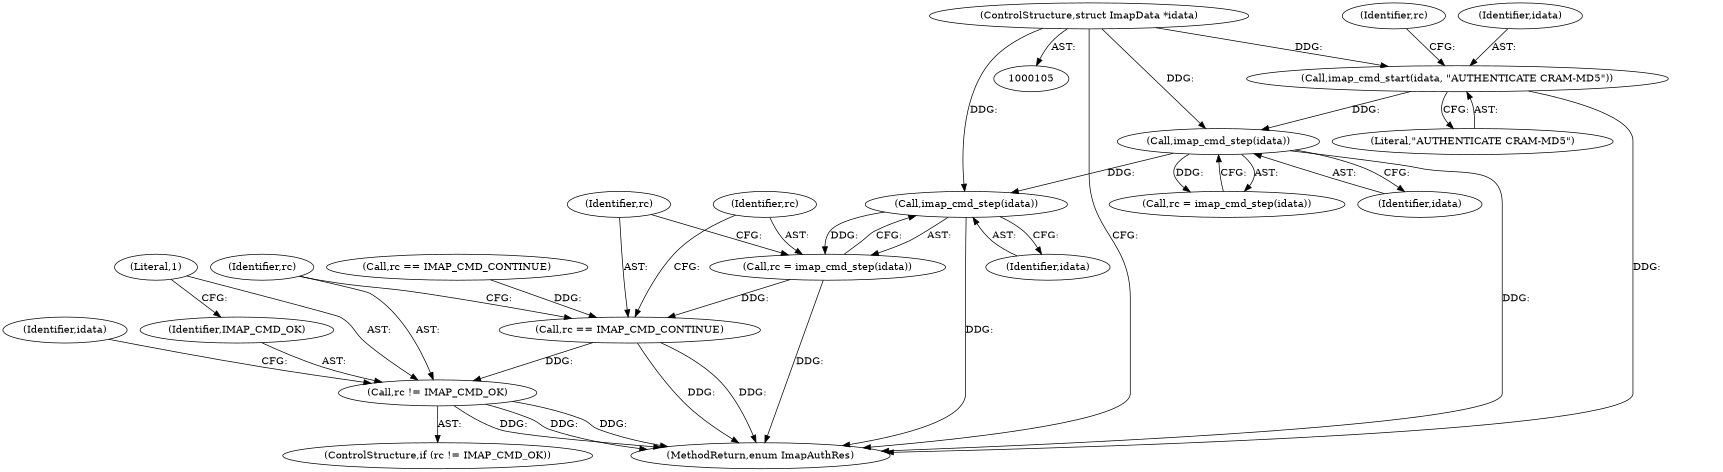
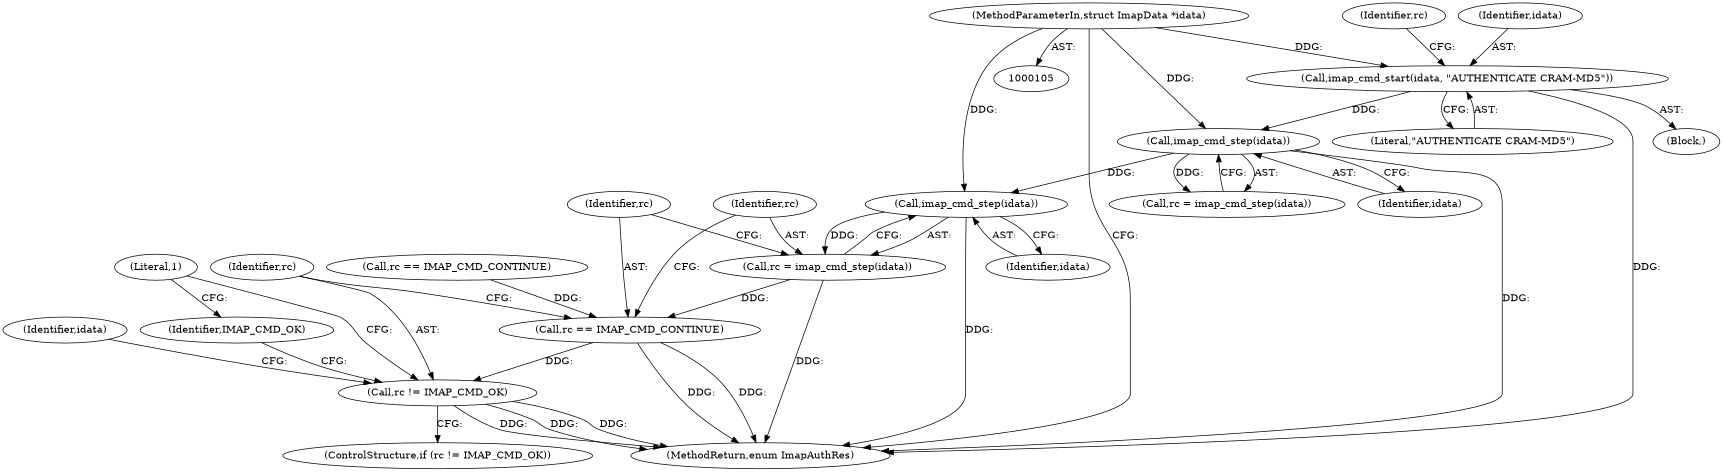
(1089, 16) -> (1089, 16)
none -> (1686, 142)
(381, 330) -> (381, 330)
(336, 361) -> (336, 361)
(451, 424) -> (451, 424)
